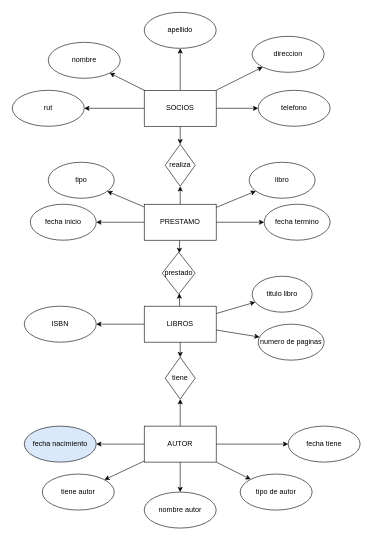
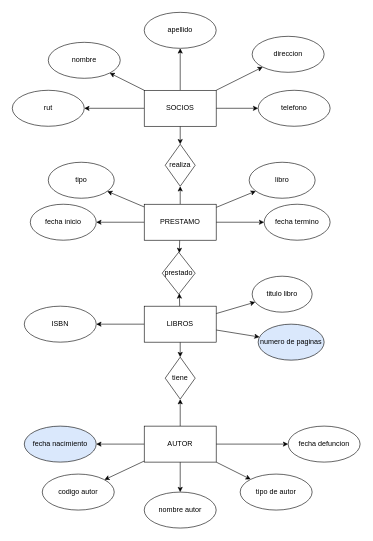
(291, 342) -> (291, 342)
(324, 444) -> (324, 444)
(78, 492) -> (78, 492)
